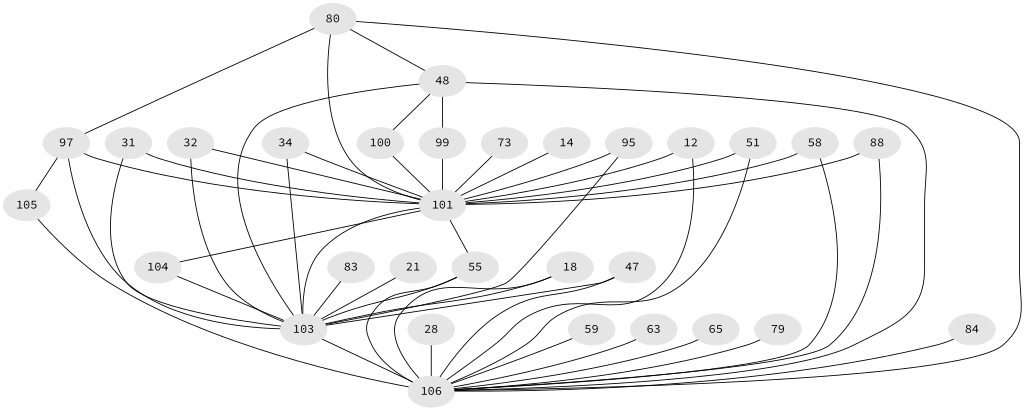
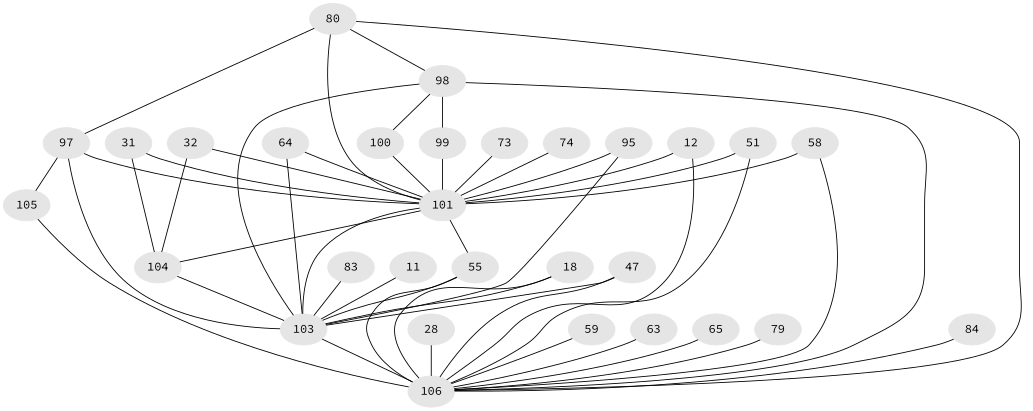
(442, 81) -> (442, 81)
(285, 143) -> (285, 143)
(567, 143) -> (567, 143)
(877, 143) -> none
(213, 261) -> (174, 205)
(117, 265) -> (143, 205)
(413, 267) -> (413, 267)
